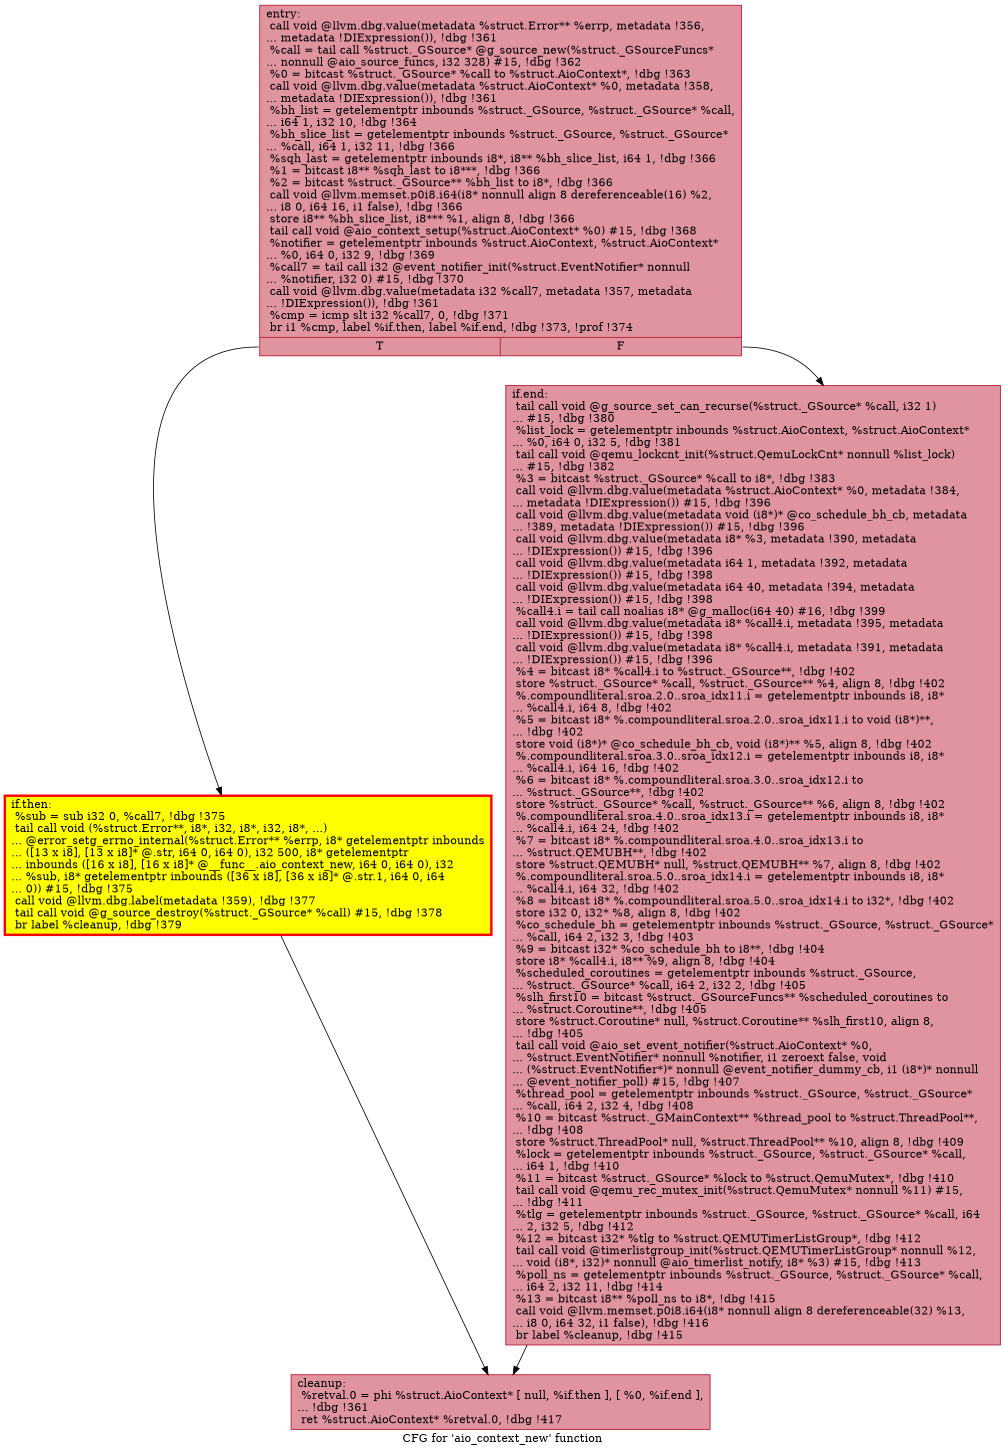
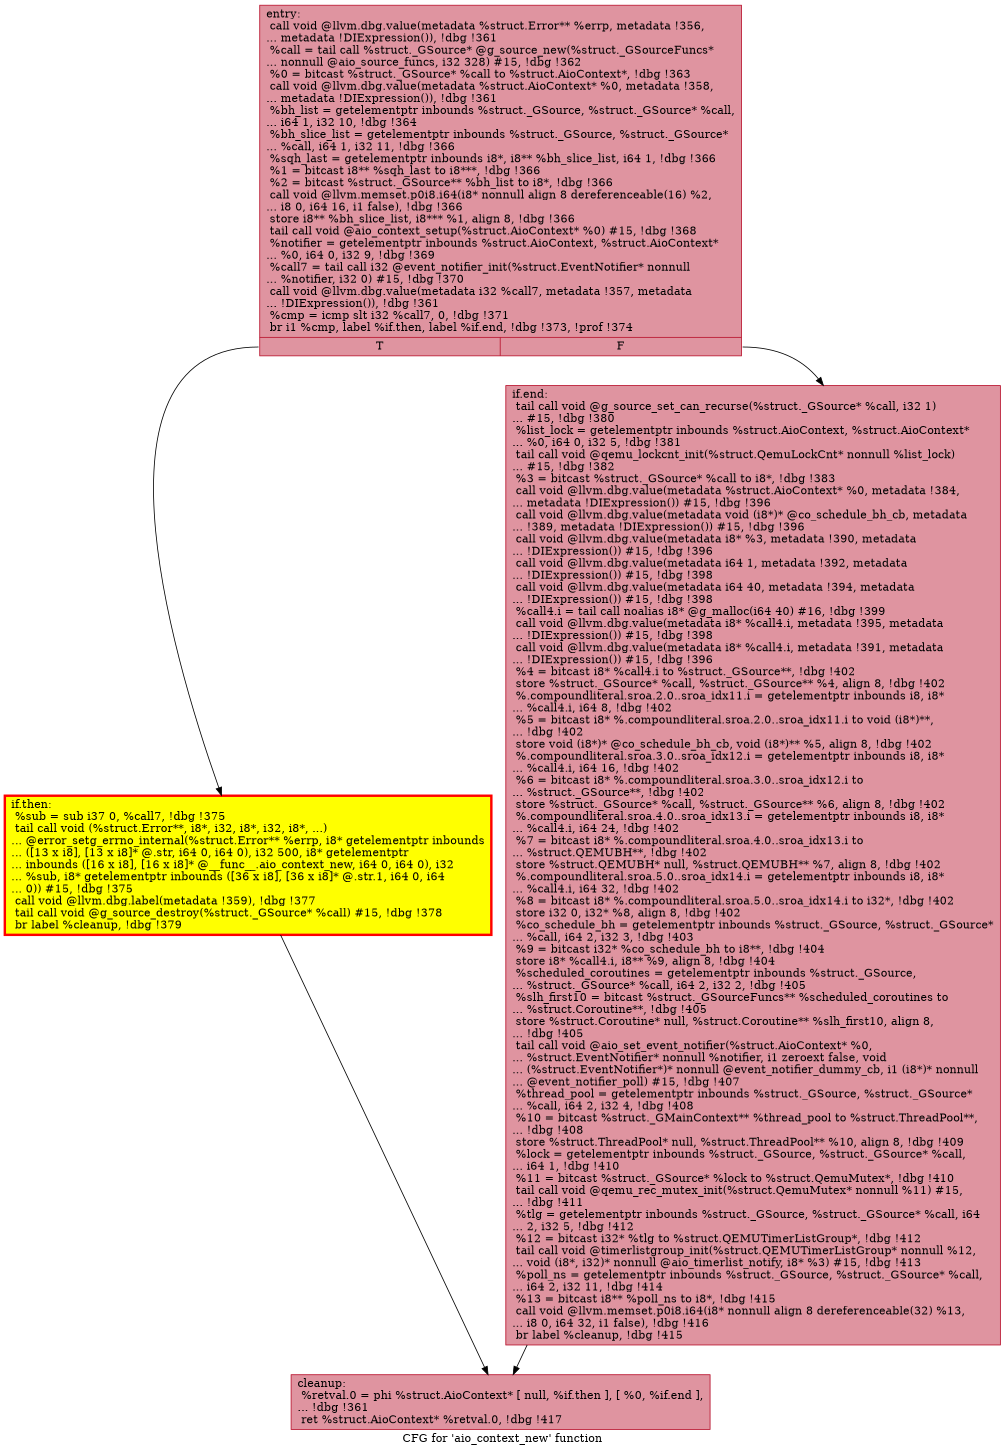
(119, 817) -> (119, 817)
